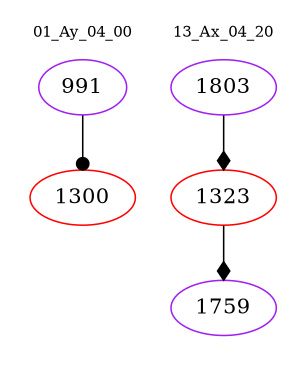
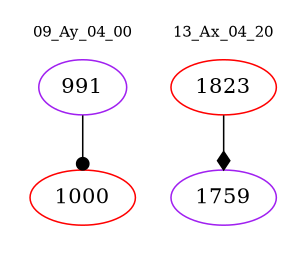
(83, 33) -> (83, 33)
(224, 87) -> none
(83, 198) -> (83, 198)
(224, 198) -> (224, 87)
